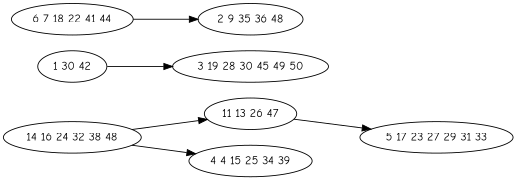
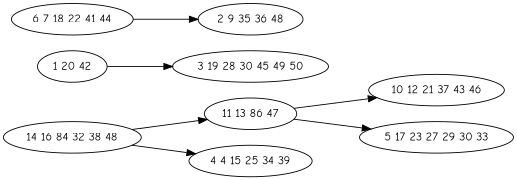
(72, 66) -> (72, 66)
none -> (437, 90)
(251, 114) -> (251, 114)
(72, 137) -> (72, 137)
(437, 137) -> (437, 137)
